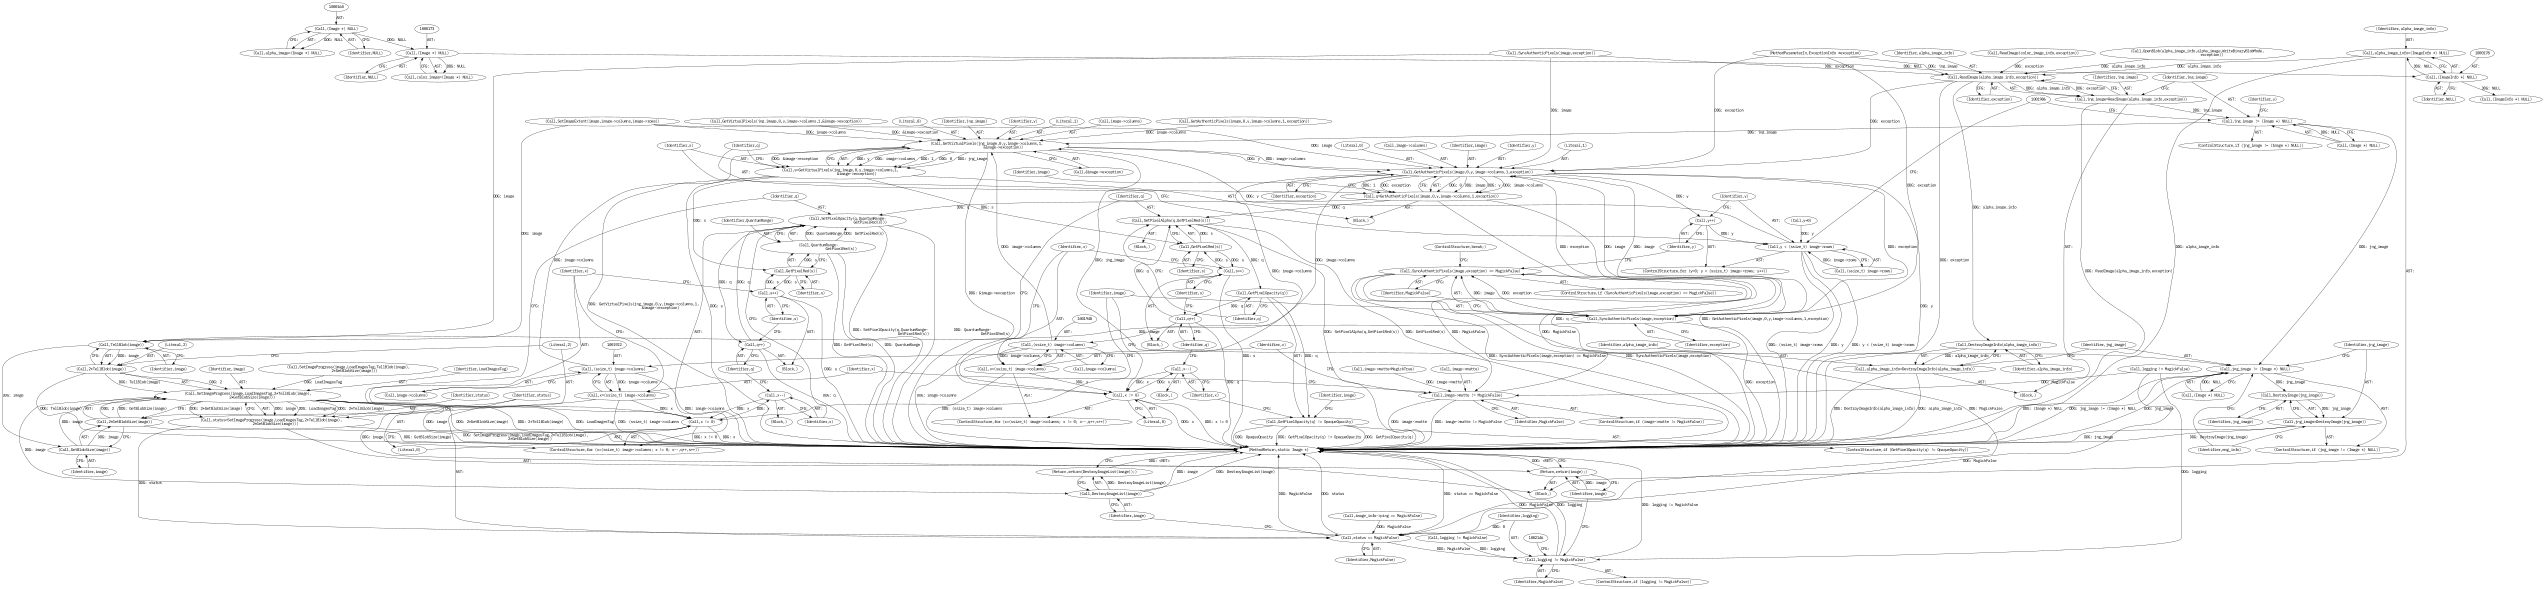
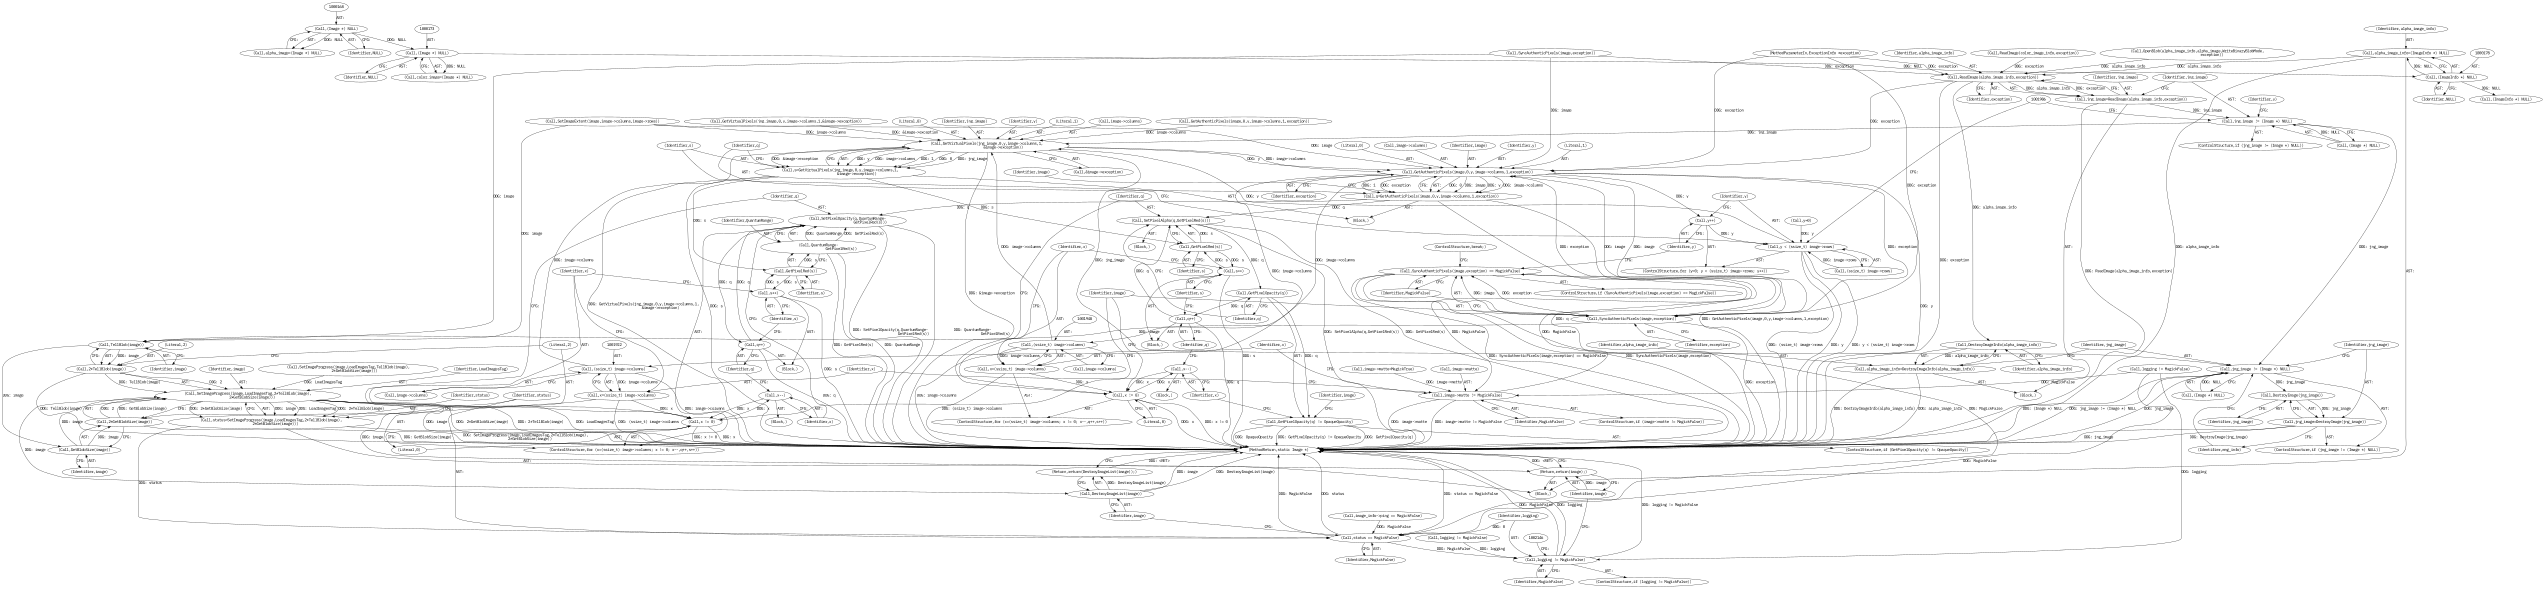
(1943, 67) -> (1943, 67)
(2267, 436) -> (2282, 442)
